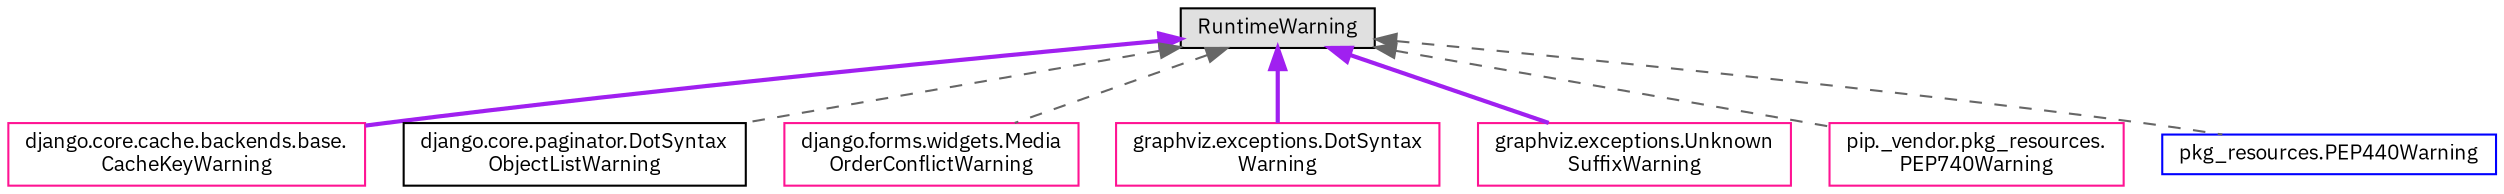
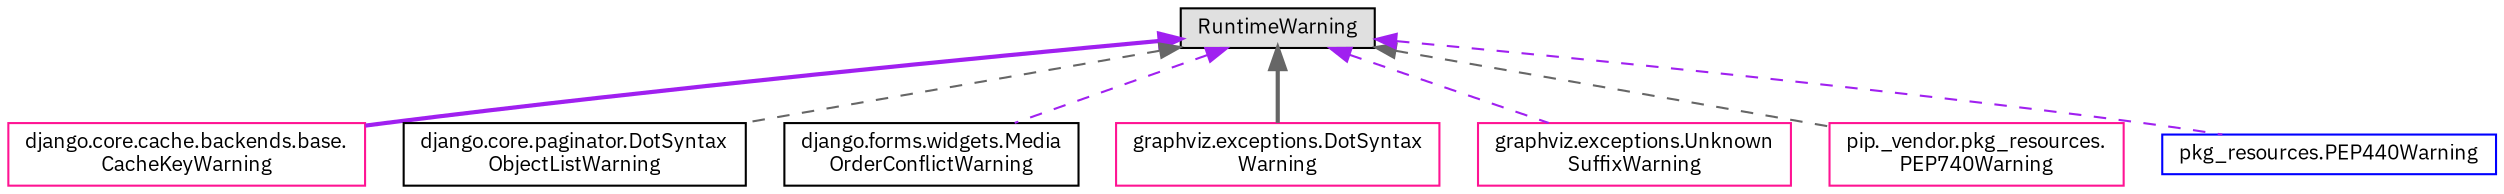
(1810, 83) -> (1810, 83)
(1111, 89) -> (1111, 89)
(1449, 89) -> (1449, 89)
(1278, 96) -> (1278, 96)
(931, 154) -> (931, 154)
